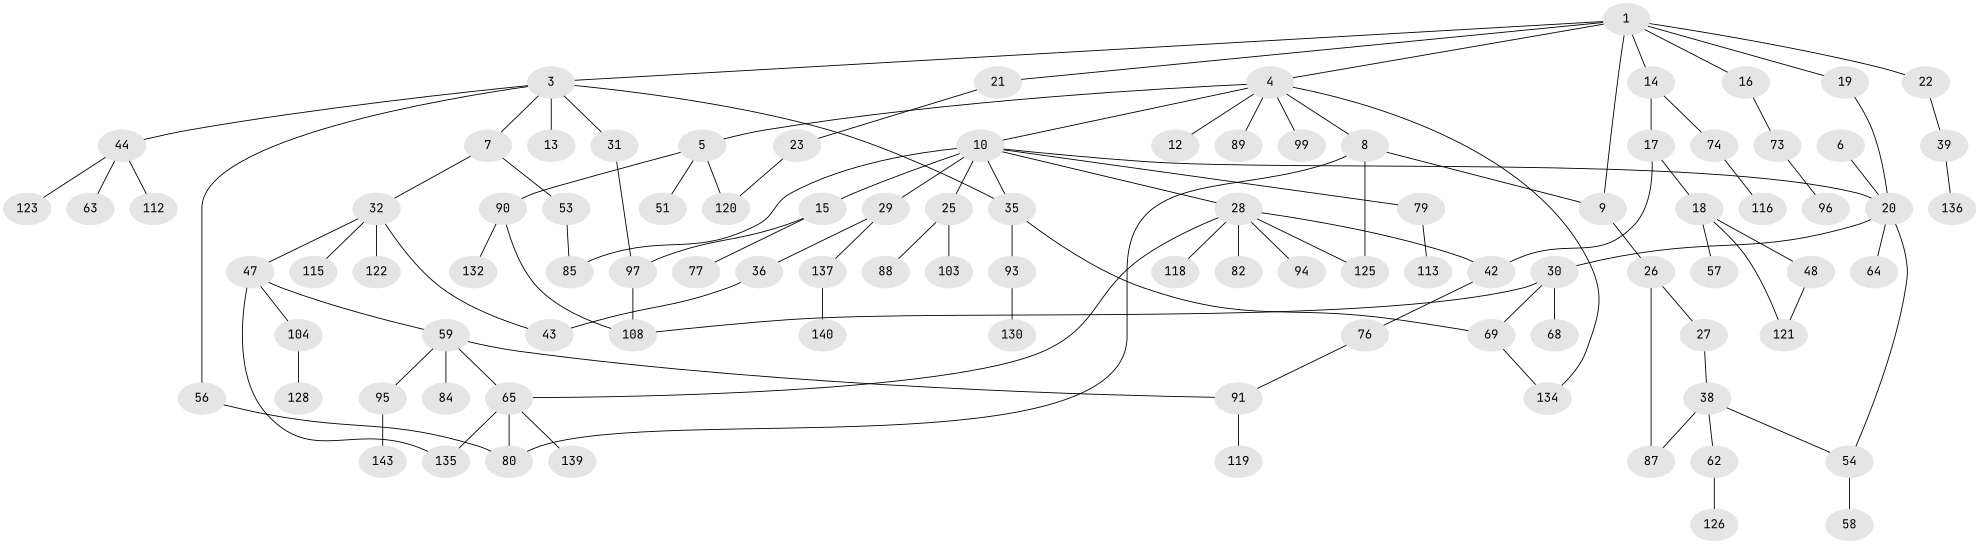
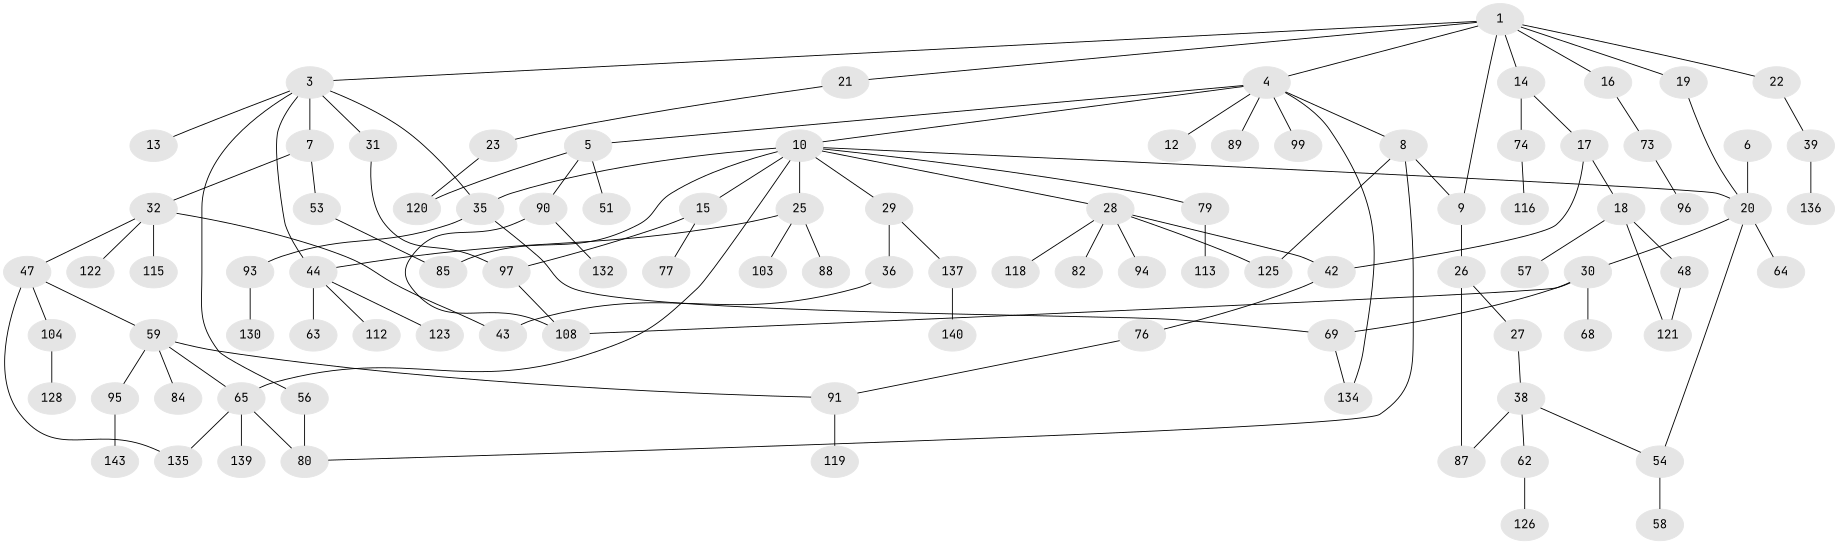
none -> (480, 249)
(901, 380) -> (566, 360)
